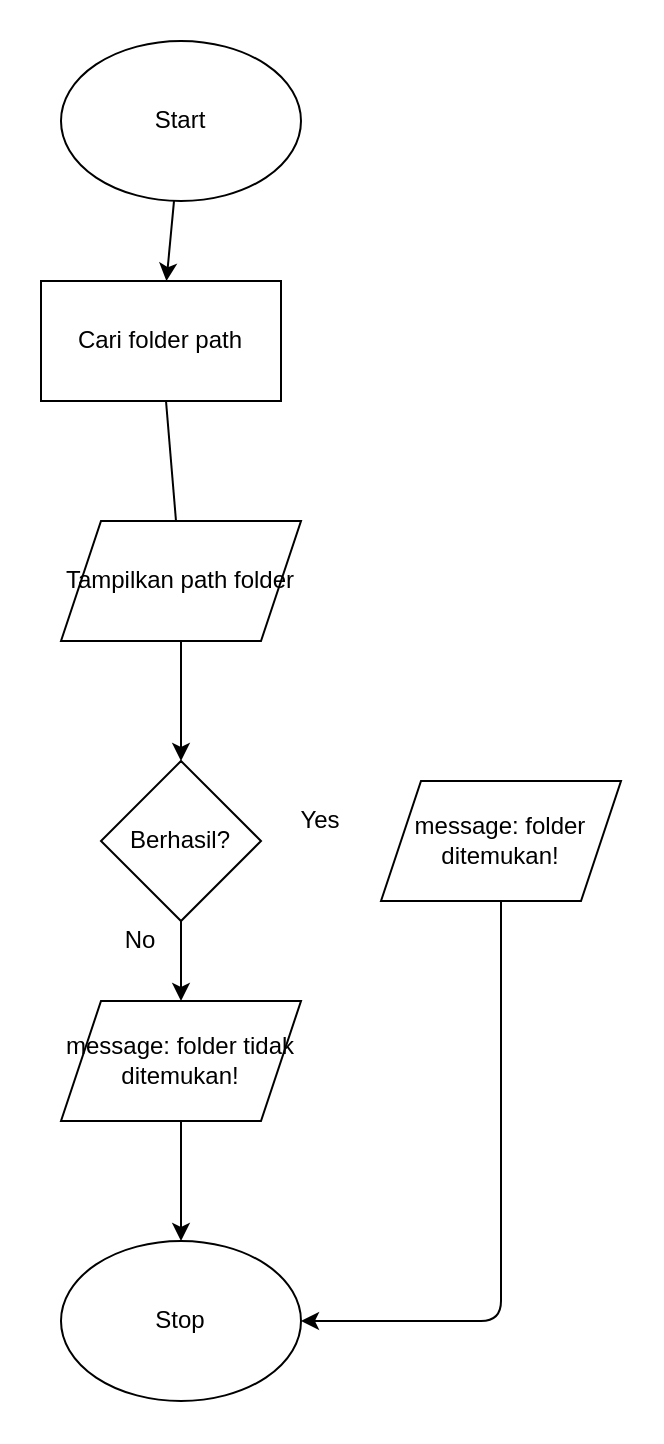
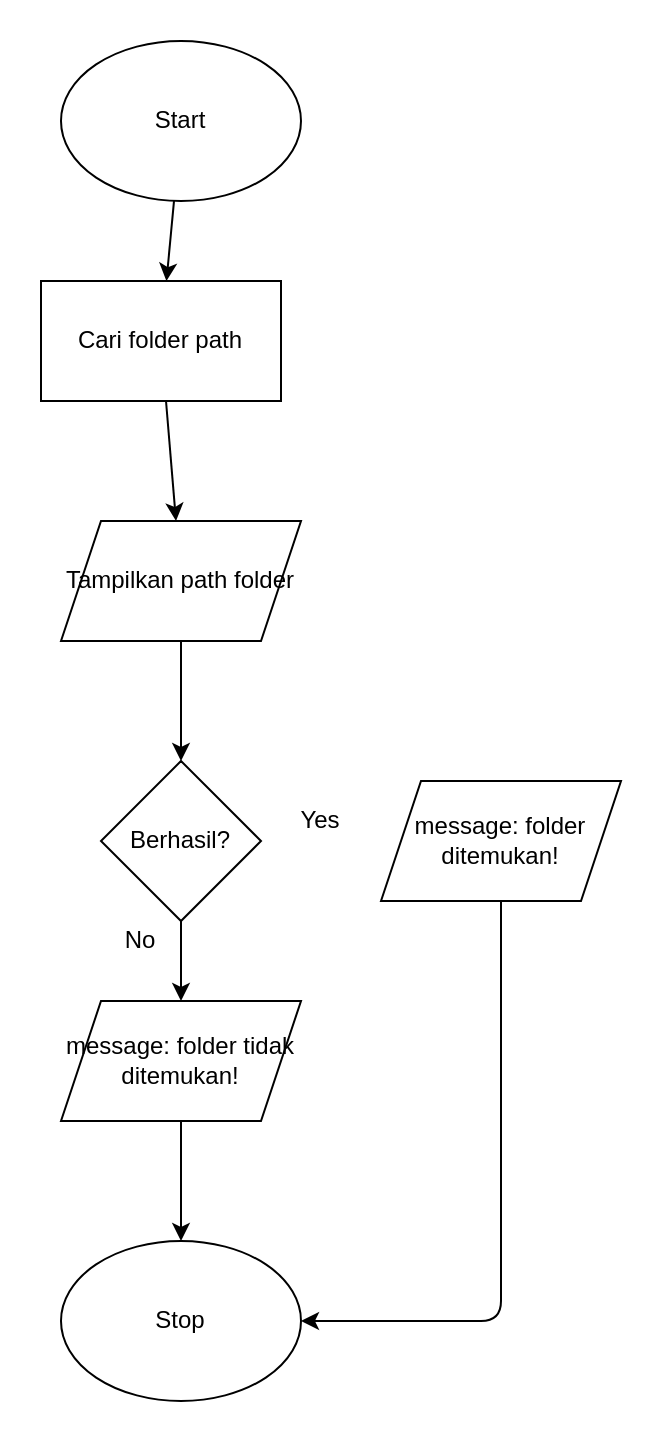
(175, 511) -> (175, 506)
